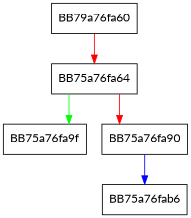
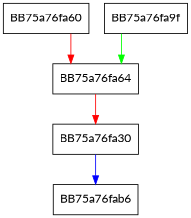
(94, 18) -> (46, 18)
(69, 105) -> (121, 44)
(145, 139) -> (96, 139)
